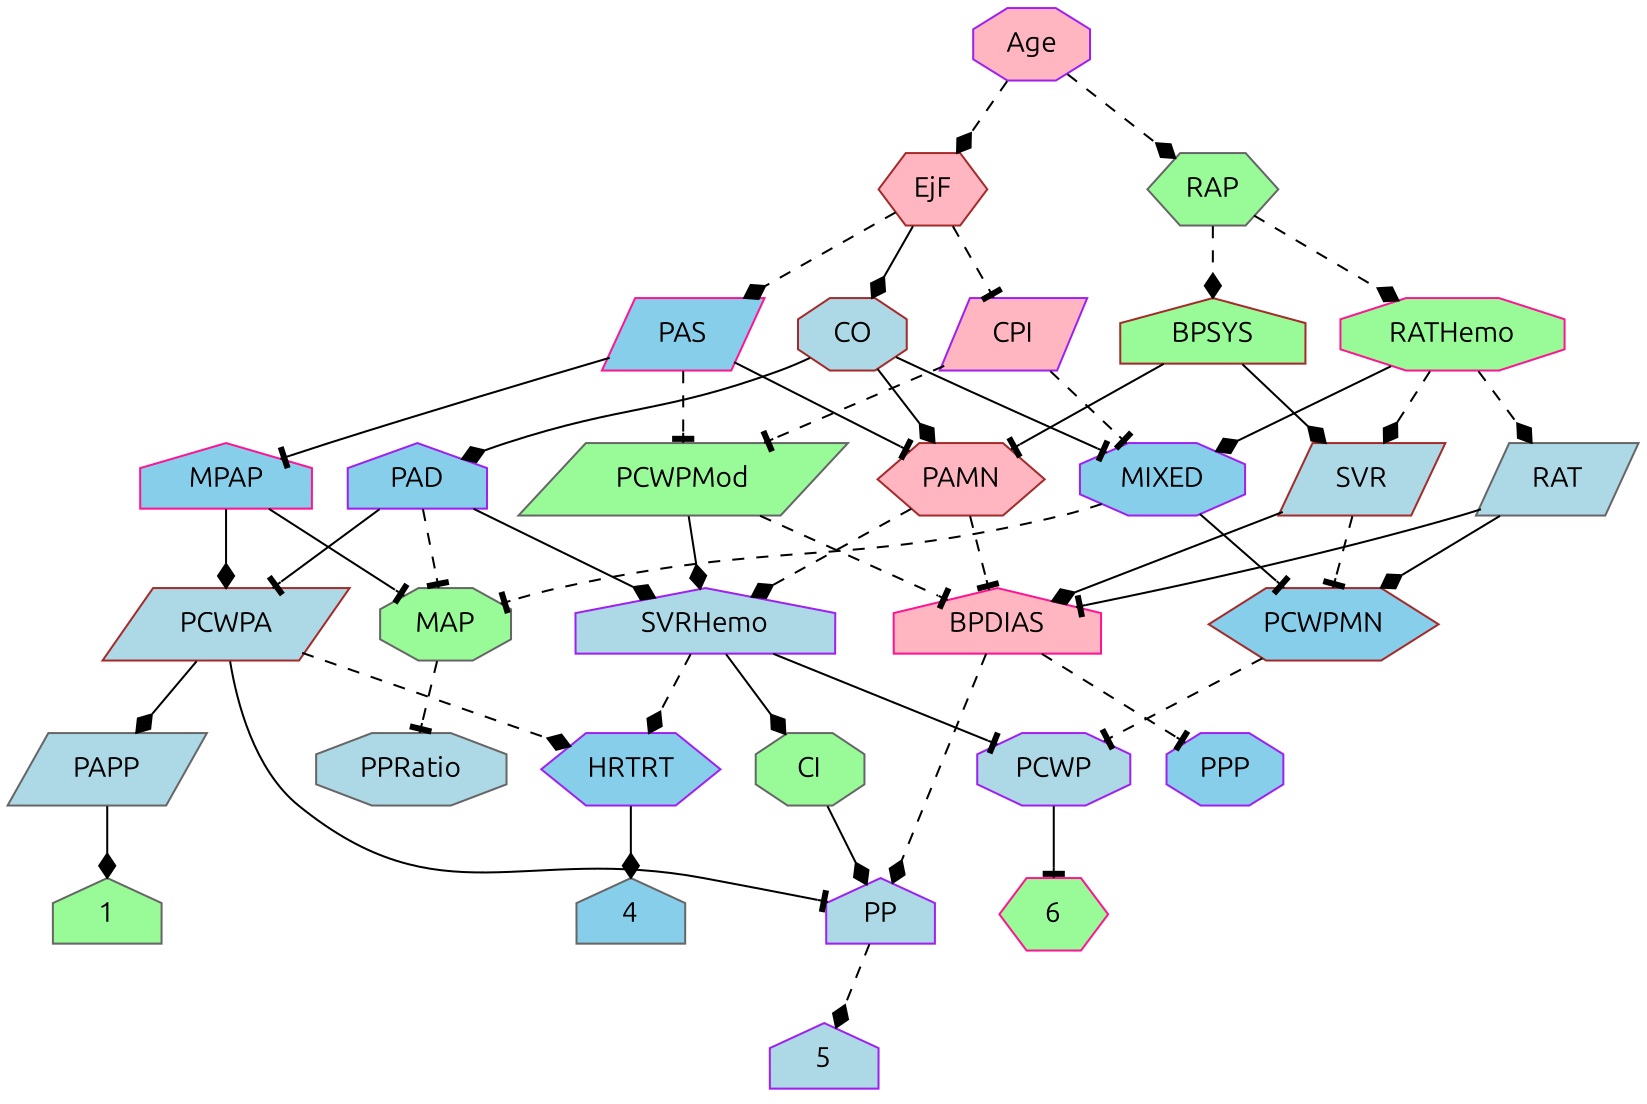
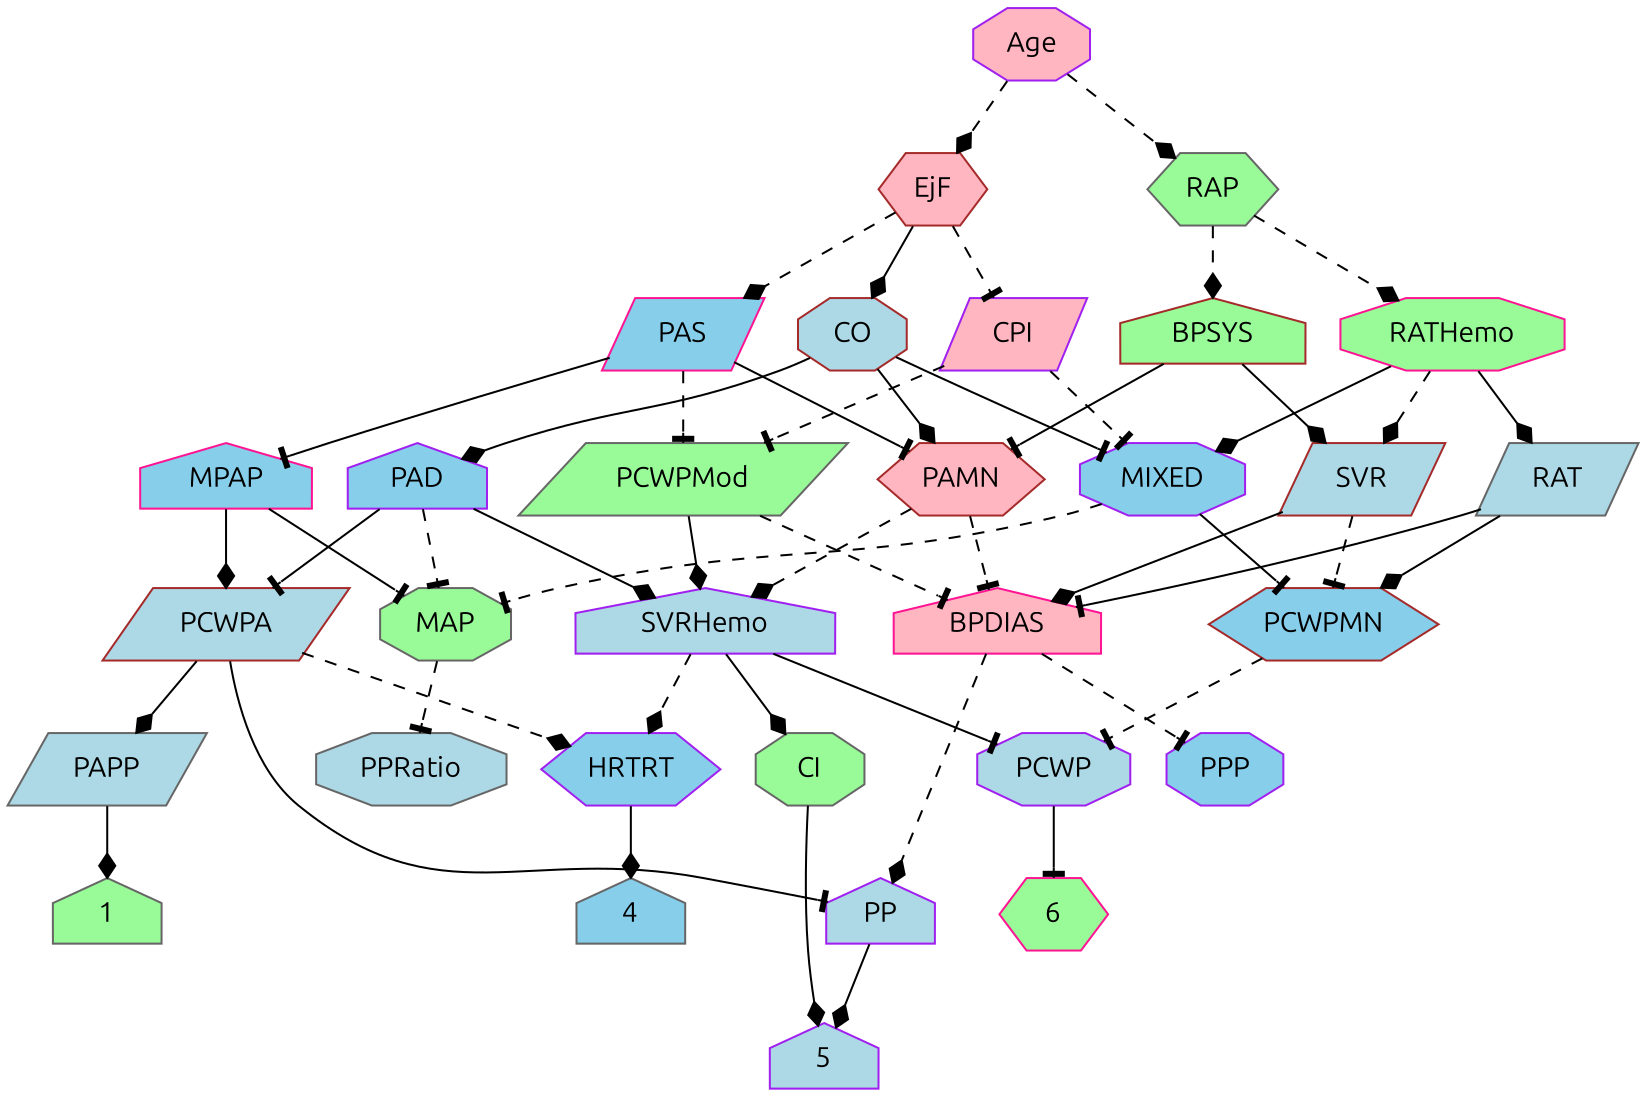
(1498, 397) -> (1498, 397)
(842, 834) -> (806, 914)
(857, 975) -> (857, 975)
